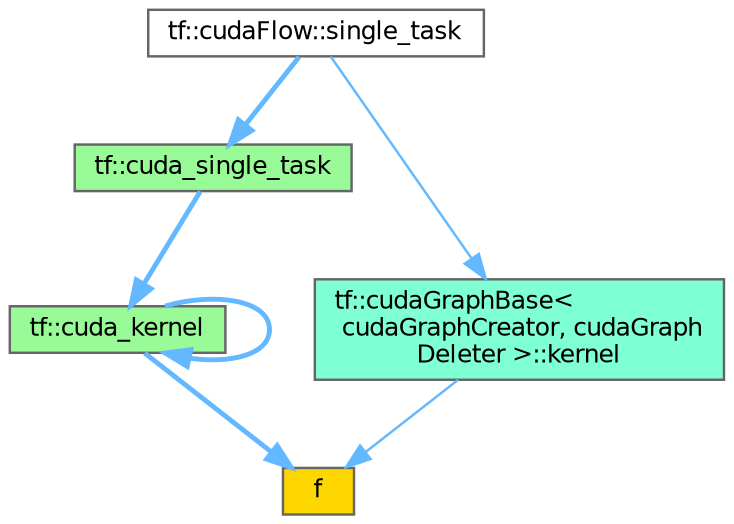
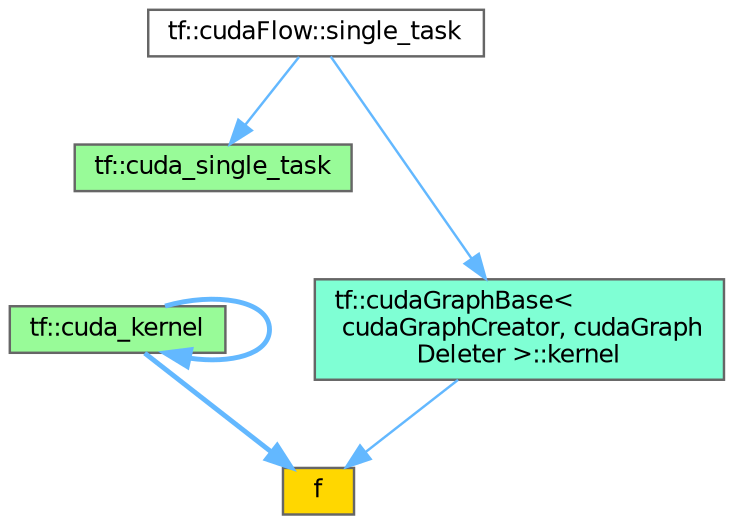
(272, 91) -> (272, 91)
(172, 237) -> none
